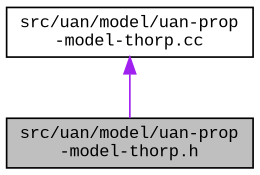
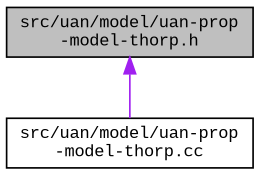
(130, 96) -> (130, 96)
